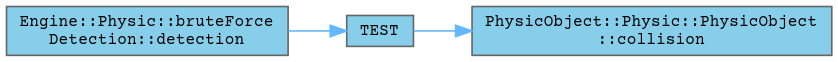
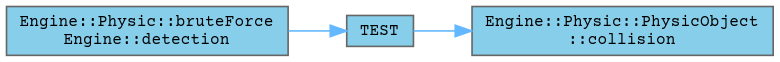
(147, 31) -> (147, 31)
(652, 31) -> (623, 31)
